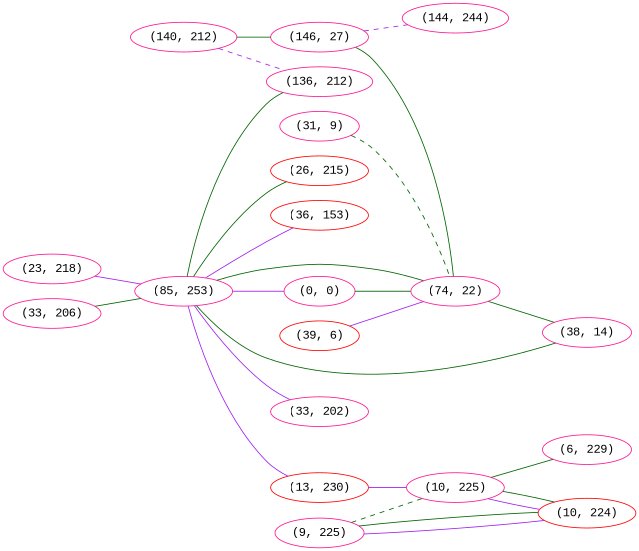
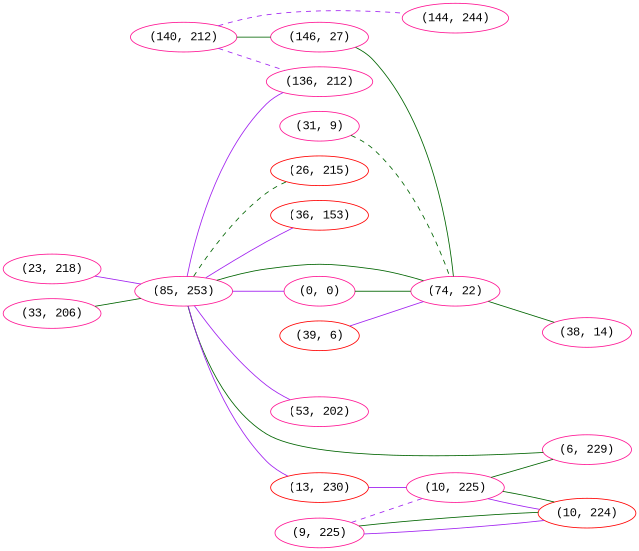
(386, 28) -> (311, 11)
(219, 175) -> (219, 175)
(234, 223) -> (234, 223)
(368, 374) -> (327, 450)
(320, 412) -> (320, 412)
(387, 510) -> (387, 510)
